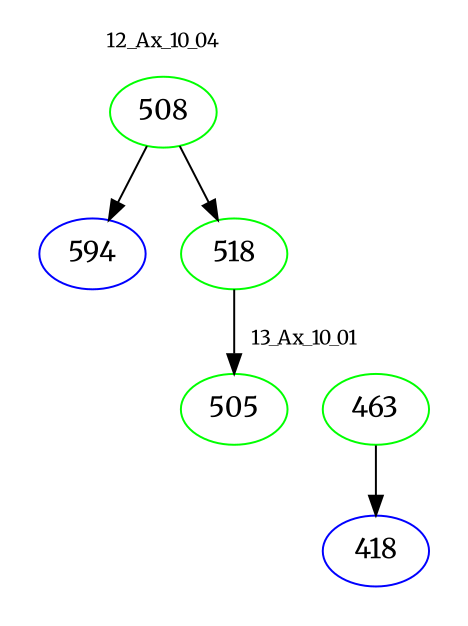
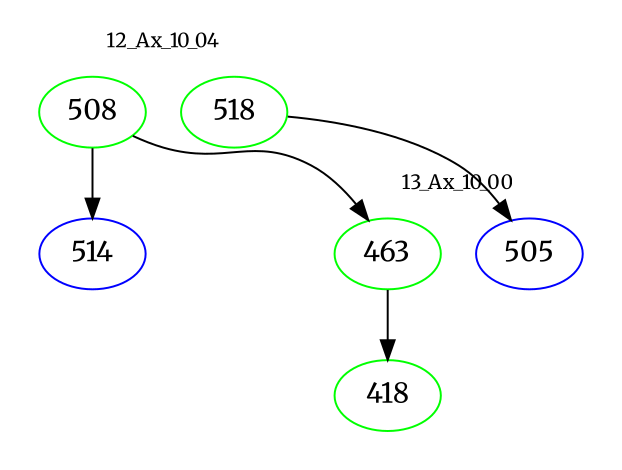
(194, 174) -> (252, 151)
(92, 254) -> (92, 254)
(305, 339) -> (459, 184)
(234, 409) -> (529, 254)
(376, 551) -> (388, 396)
